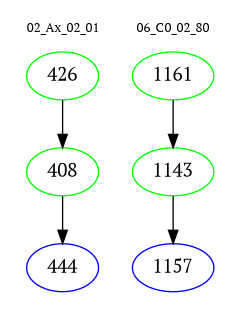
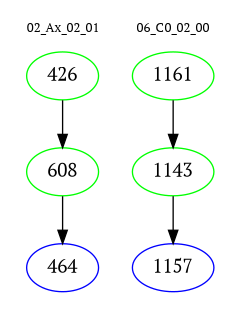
(173, 29) -> (173, 29)
(63, 172) -> (63, 172)
(63, 268) -> (63, 268)
